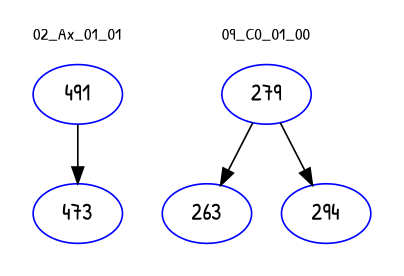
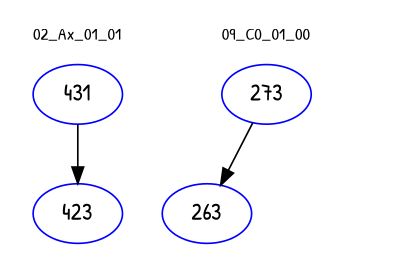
(78, 94) -> (78, 94)
(267, 94) -> (267, 94)
(78, 214) -> (78, 214)
(326, 214) -> none
